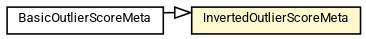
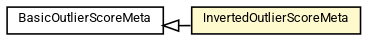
(169, 13) -> (185, 26)
